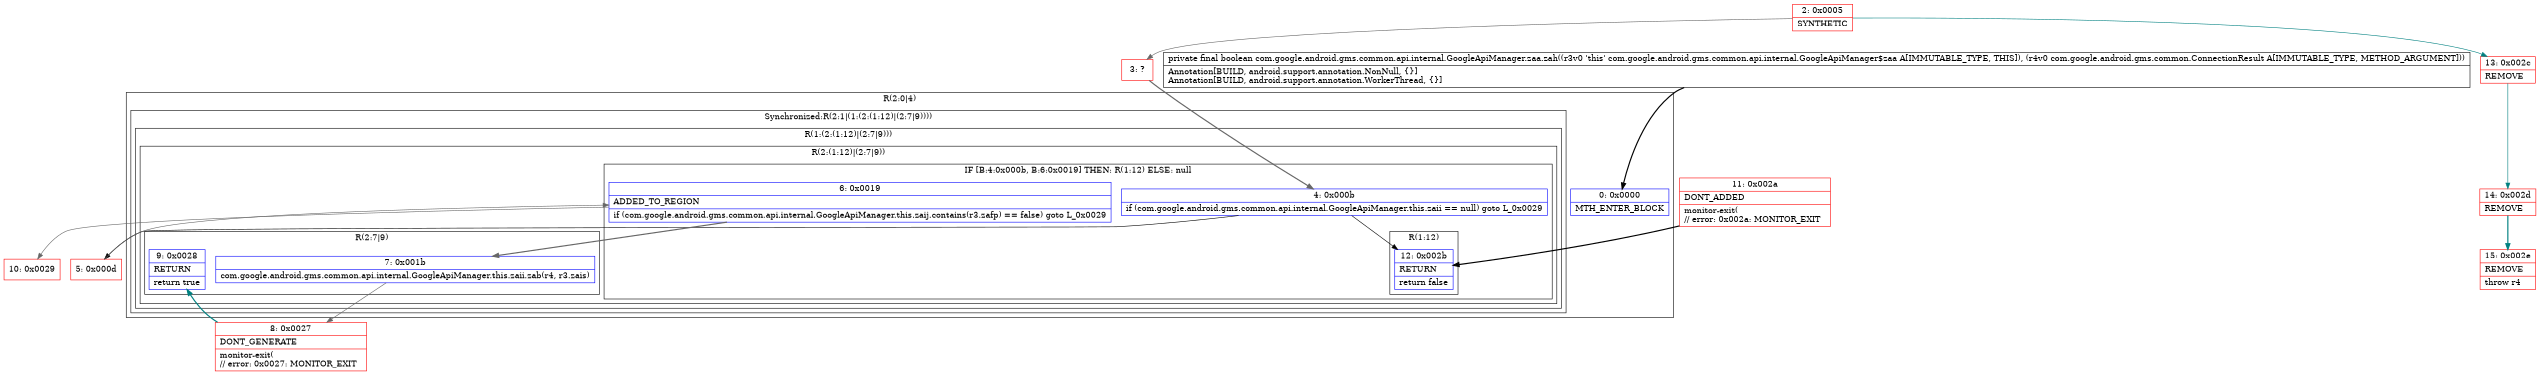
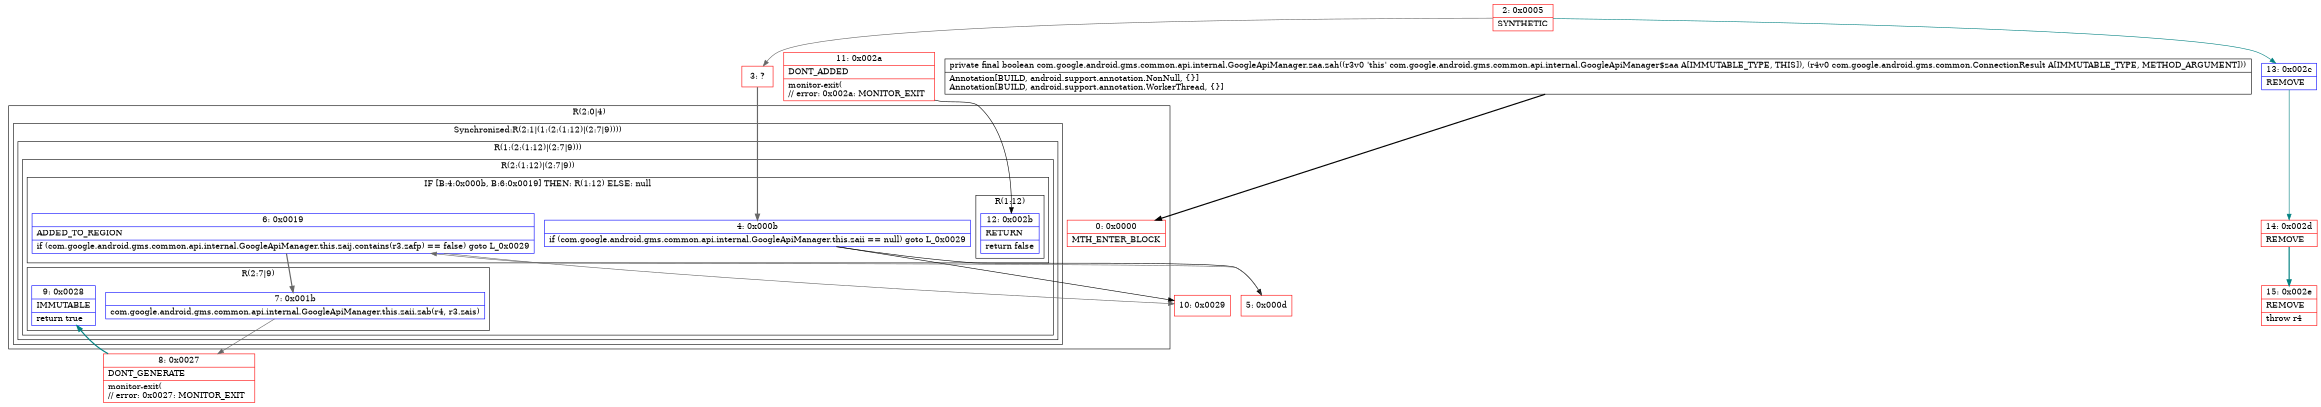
(2508, 70) -> (2289, 77)
(1620, 202) -> (1116, 233)
(1372, 231) -> (1003, 273)
(1570, 248) -> (997, 132)
(172, 269) -> (64, 305)
